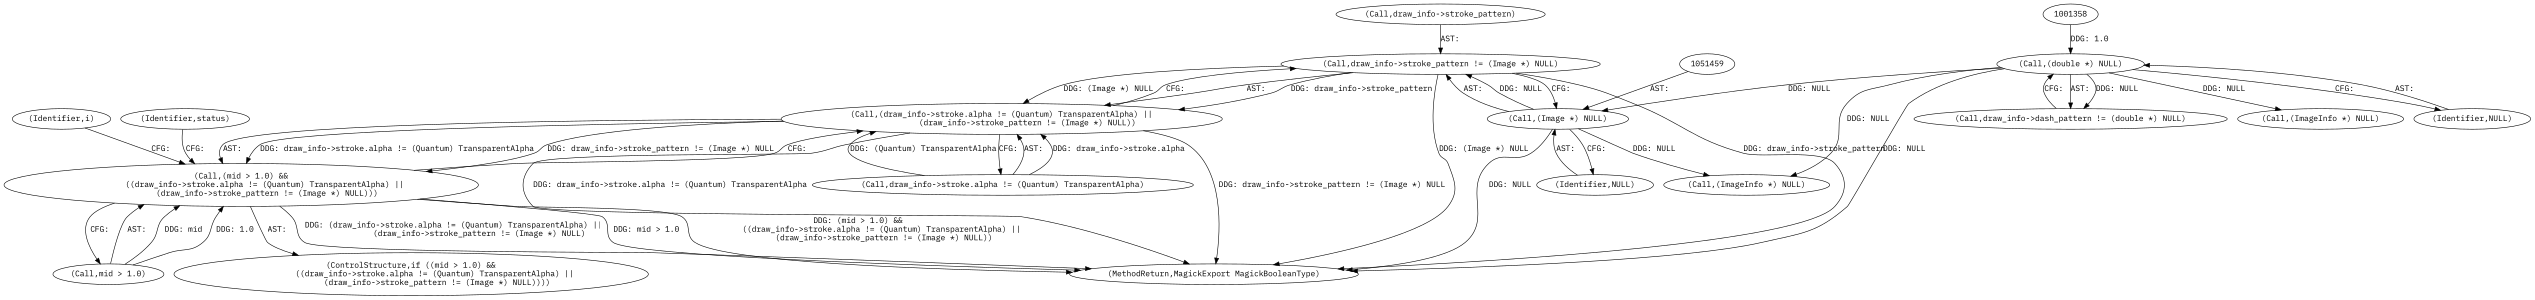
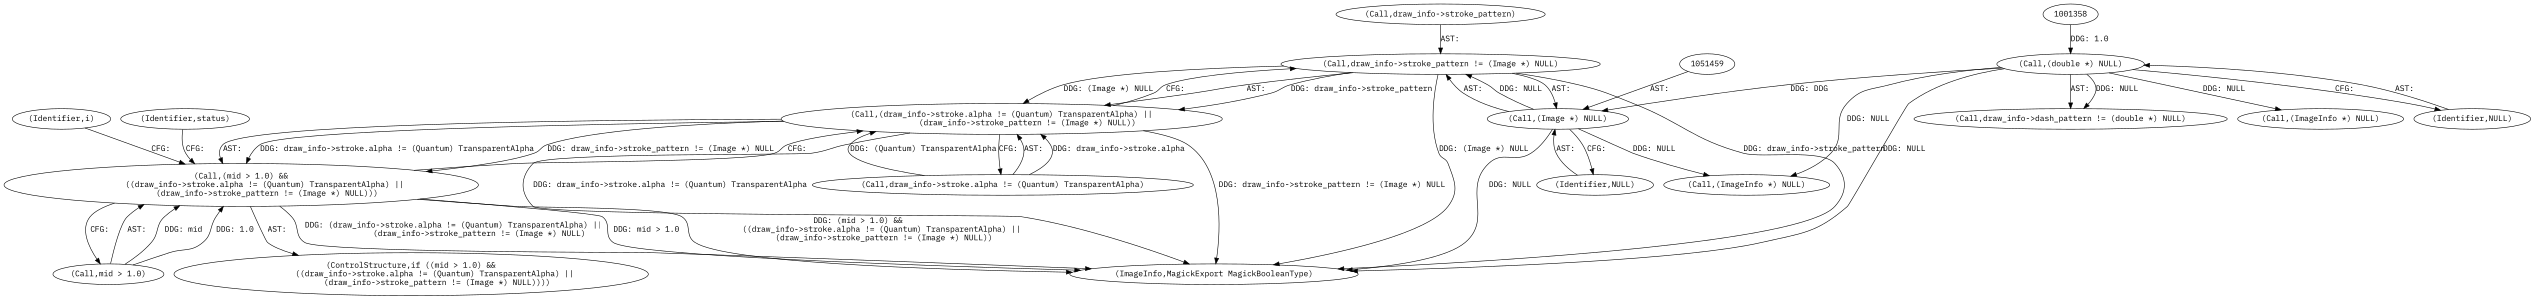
(1564, 89) -> (1564, 89)
(1809, 89) -> (1809, 89)
(2045, 94) -> none
(1214, 274) -> (1214, 274)
